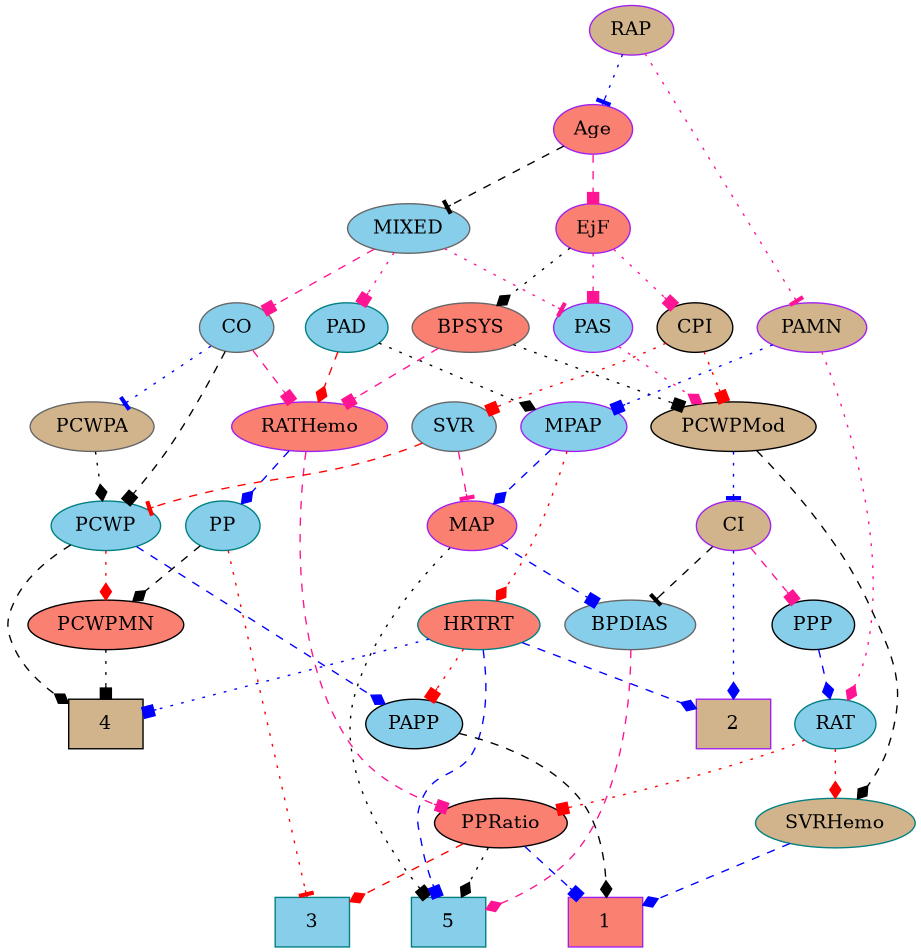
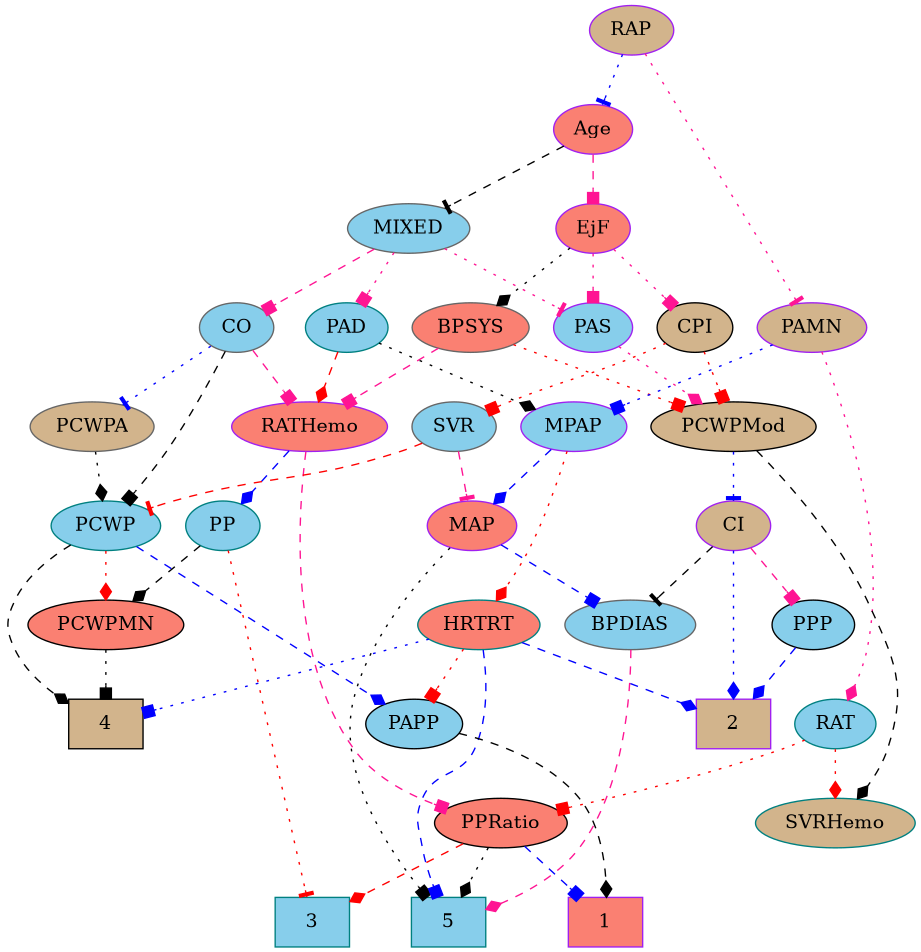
(604, 378) -> (604, 378)
(822, 666) -> (780, 667)
(724, 871) -> none
